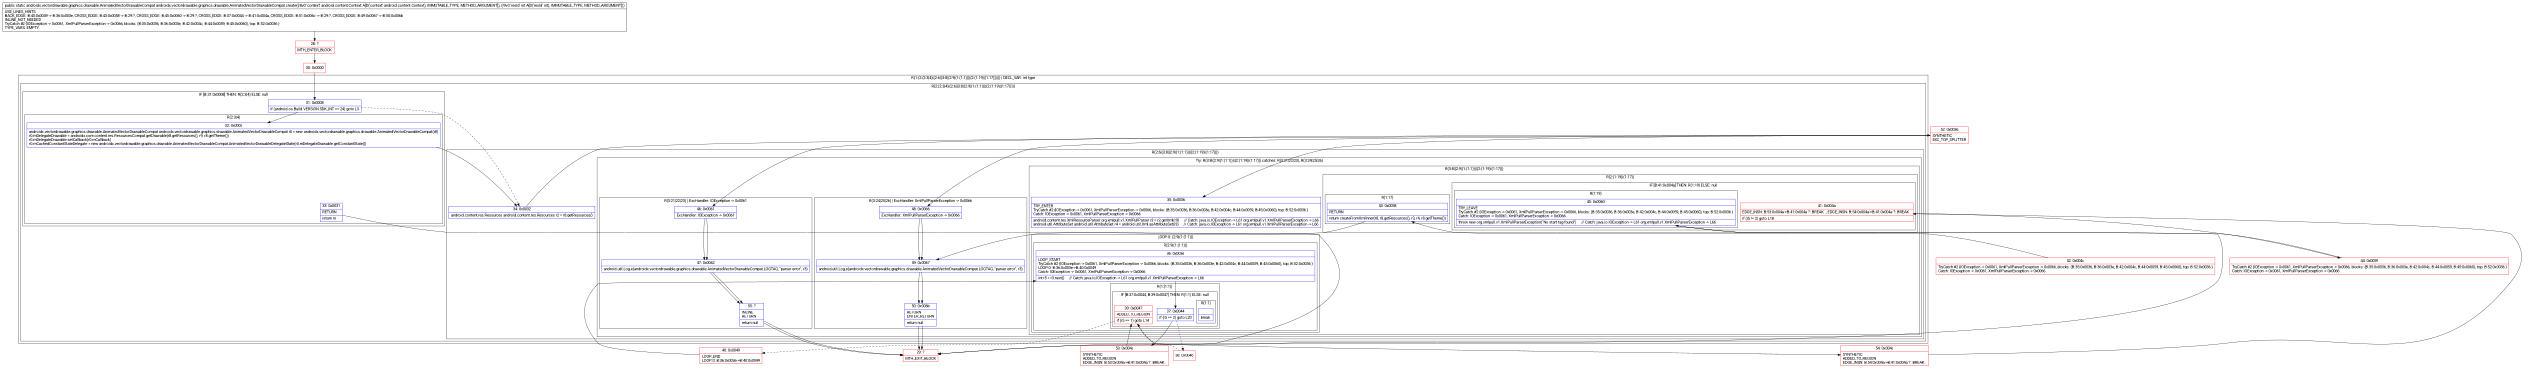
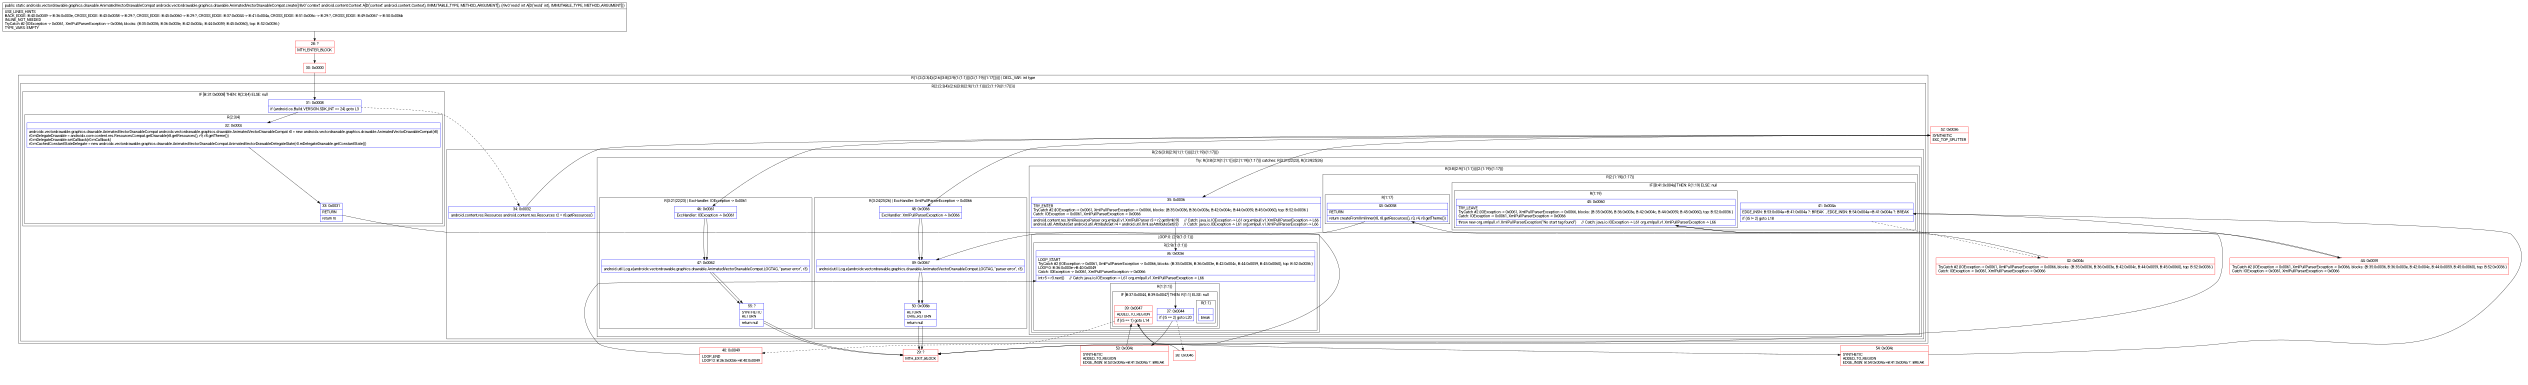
(479, 171) -> (283, 175)
(1827, 212) -> (1827, 212)
none -> (1176, 238)
none -> (1955, 239)
(748, 312) -> (752, 312)
(921, 316) -> (919, 316)
(1156, 344) -> (1156, 344)
